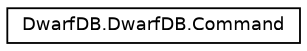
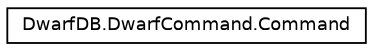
(154, 26) -> (187, 26)
